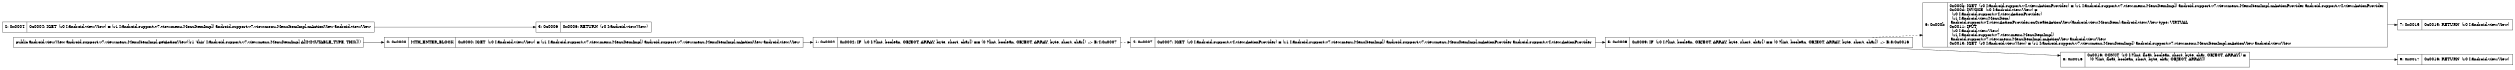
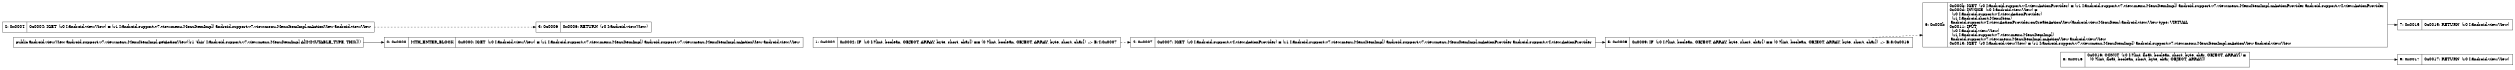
(1980, 18) -> (1981, 18)
(454, 27) -> (454, 27)
(807, 42) -> none
(1965, 51) -> none
(2467, 59) -> (2467, 59)
